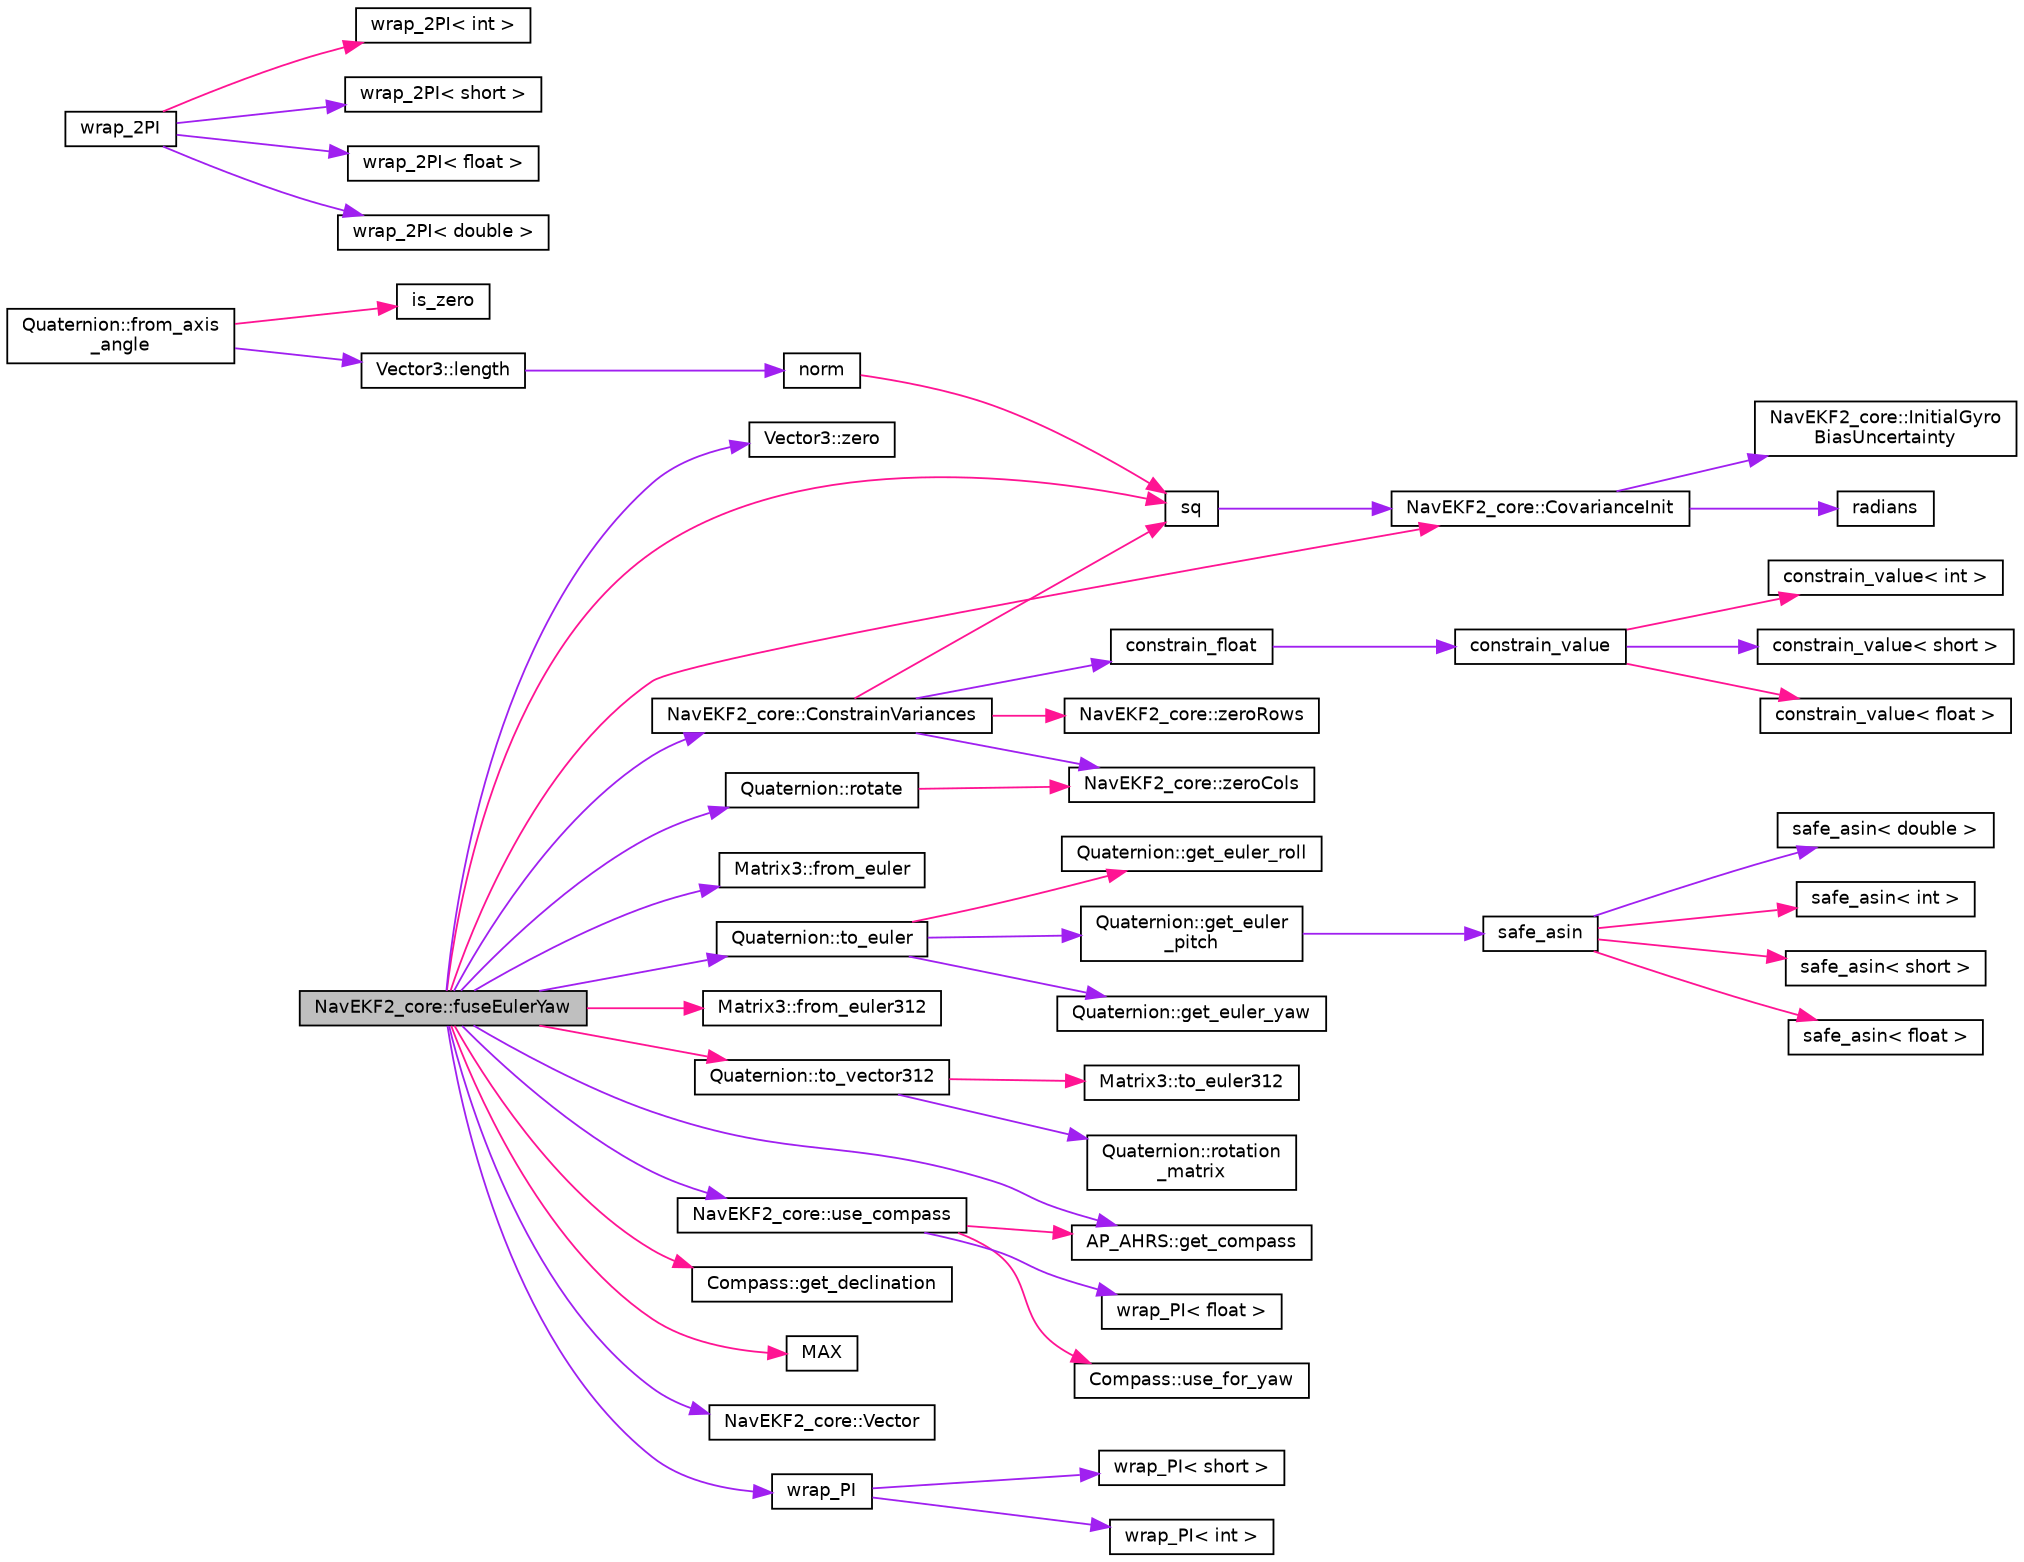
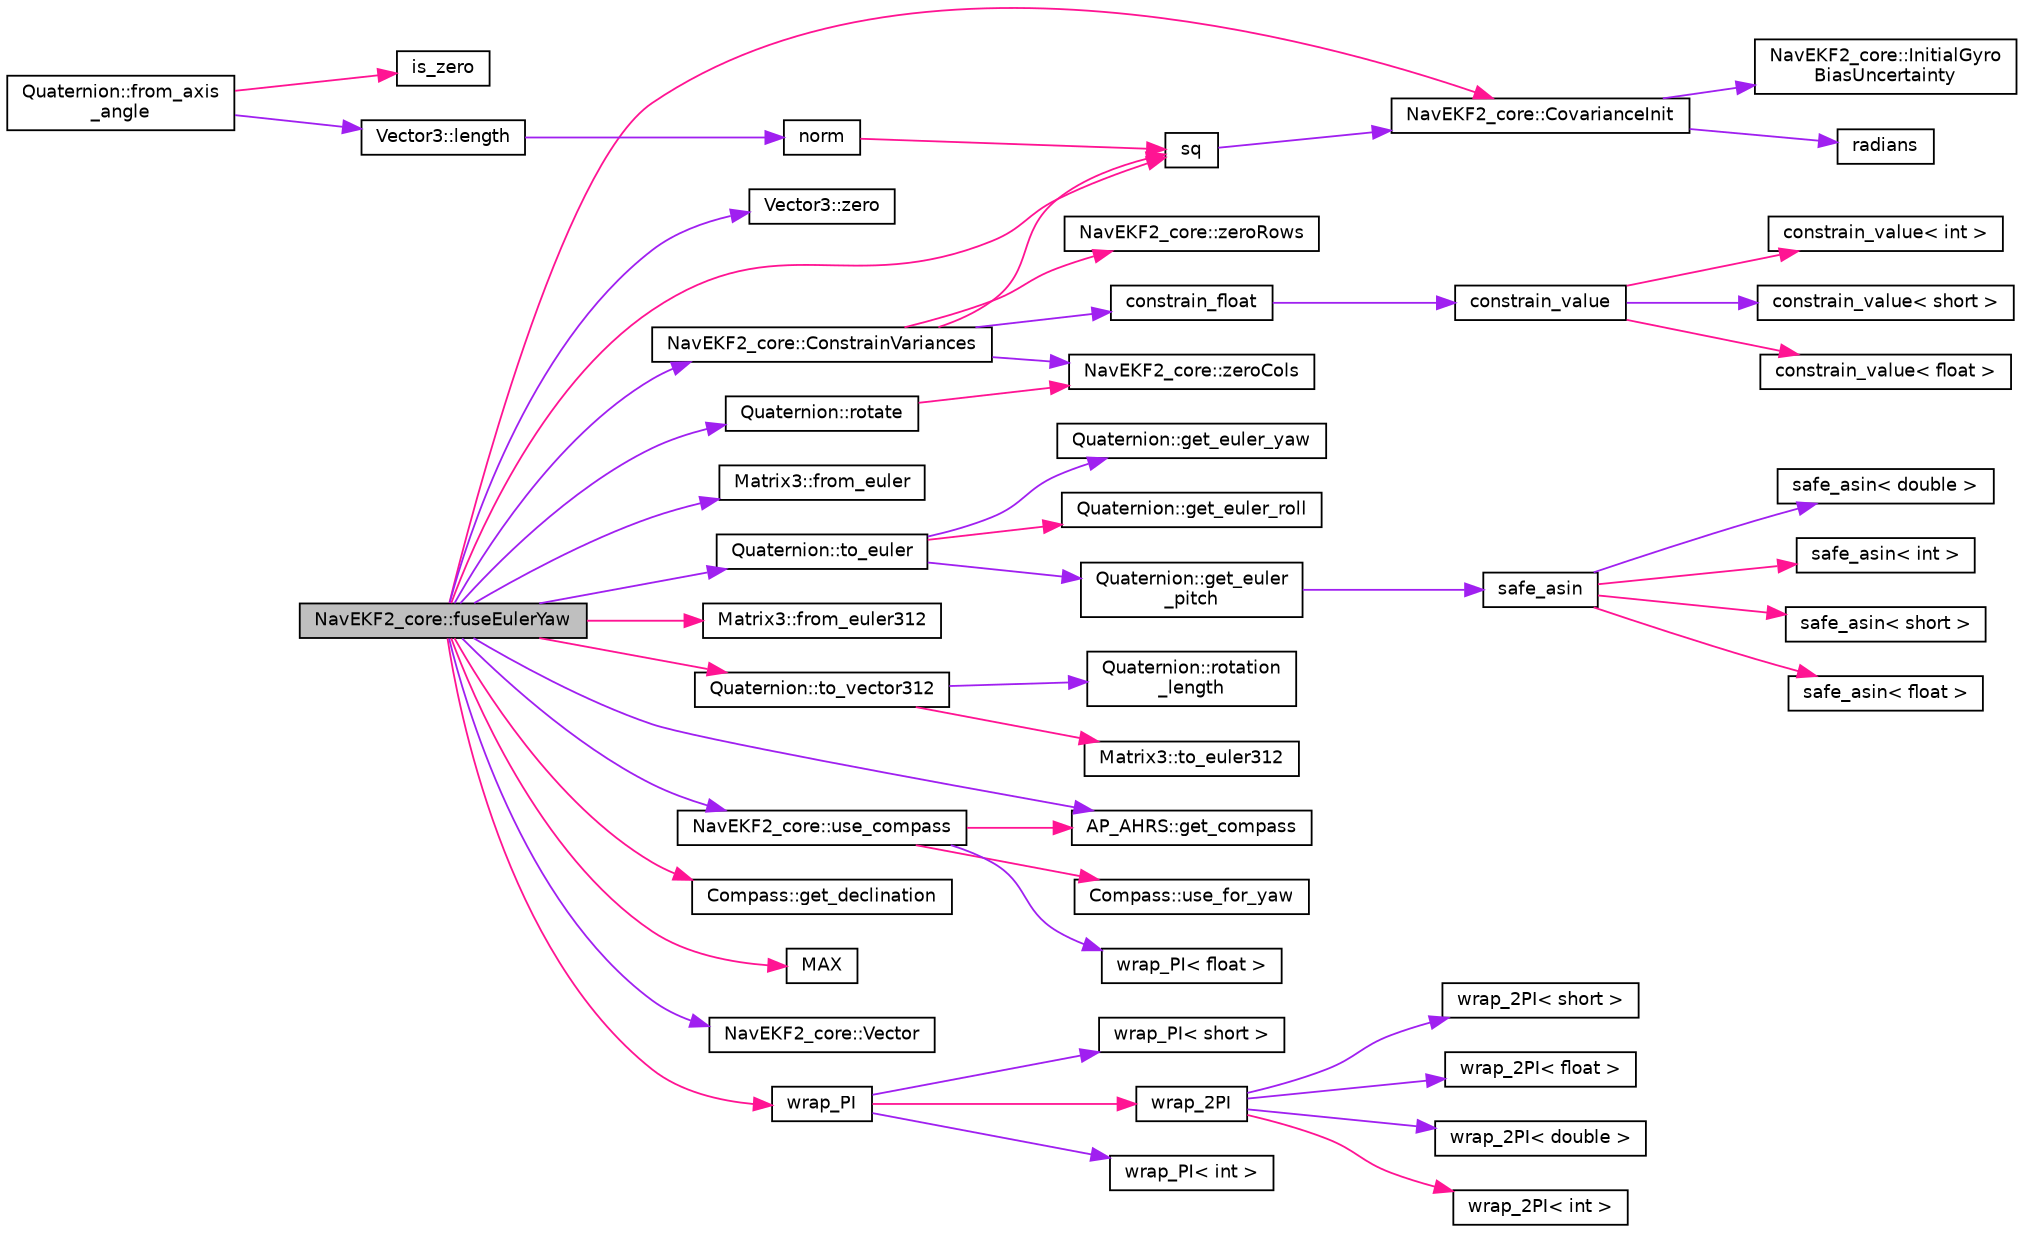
none -> (995, 1104)
(1192, 1163) -> (1192, 679)
(537, 1308) -> (537, 921)
